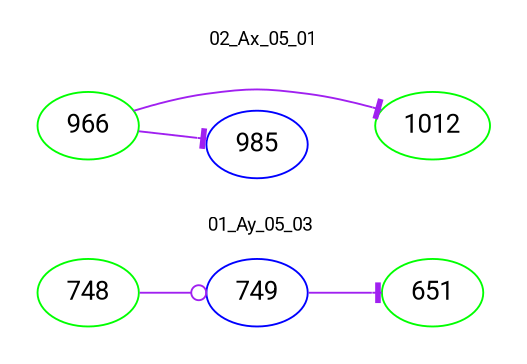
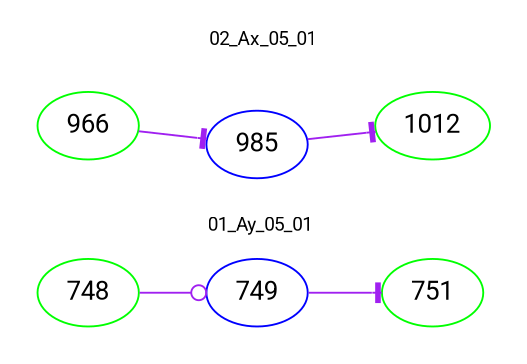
(253, 90) -> (337, 136)
(260, 226) -> (260, 226)
(433, 293) -> (433, 293)
